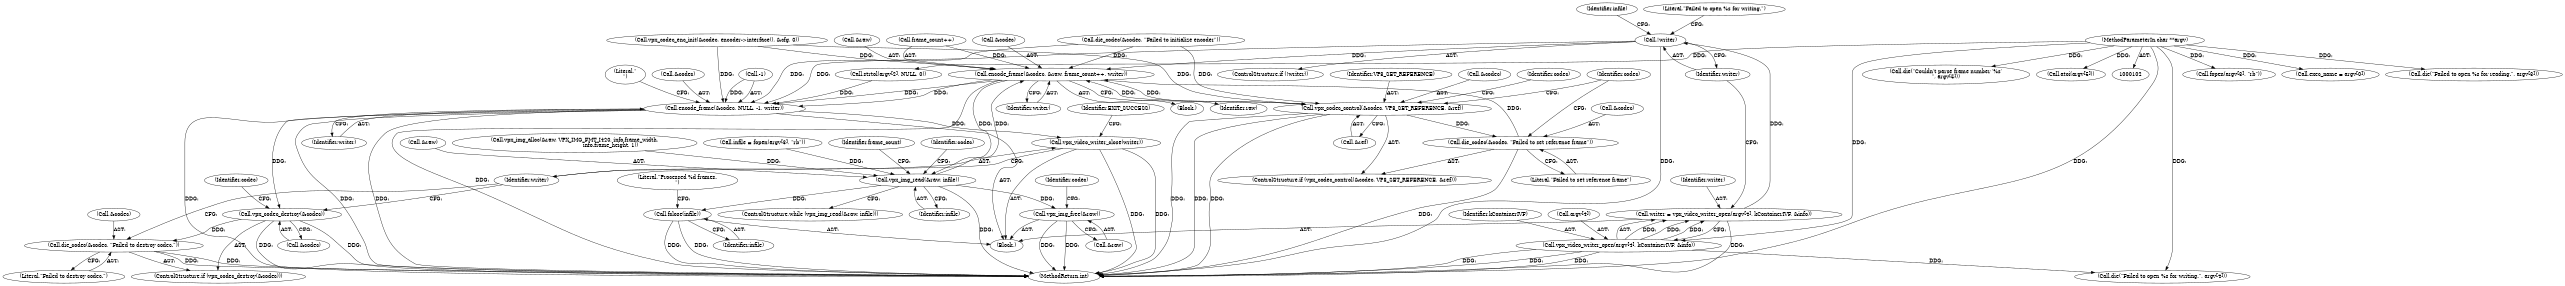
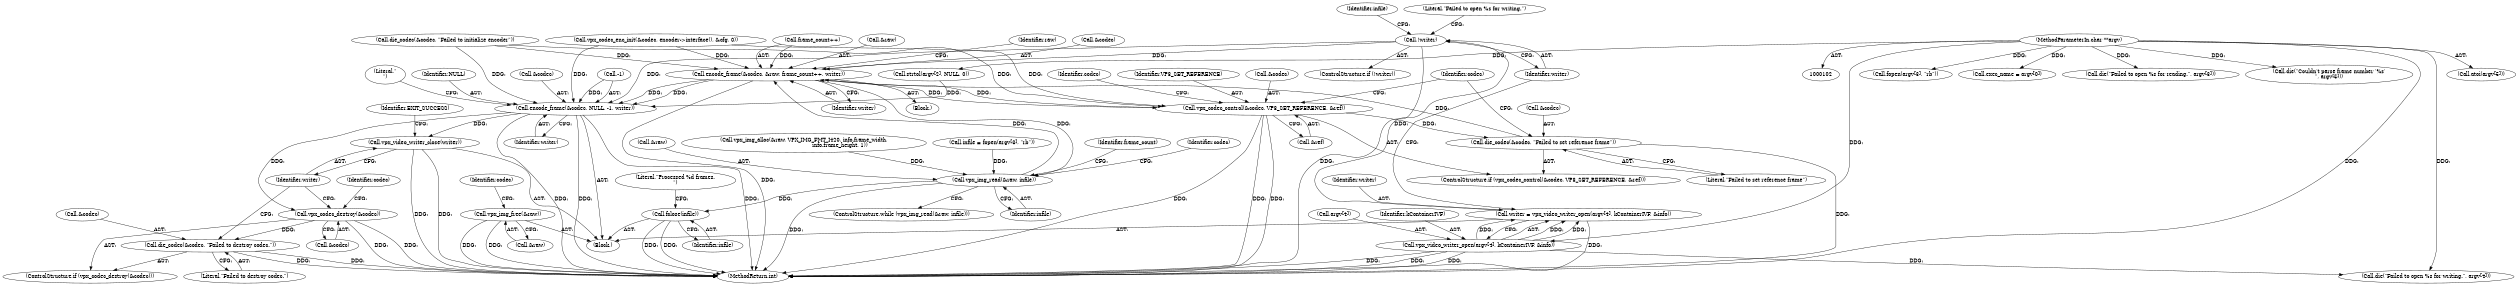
(2124, 56) -> (2462, 56)
none -> (444, 75)
(1122, 99) -> (915, 56)
(1005, 192) -> none
